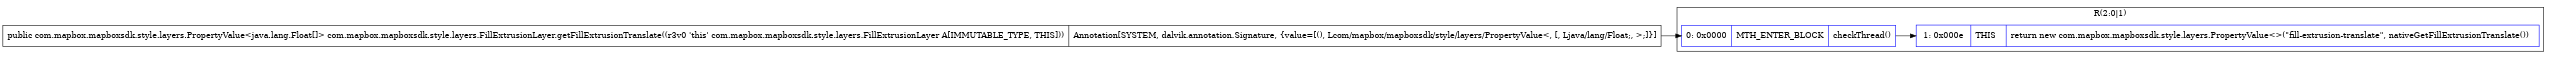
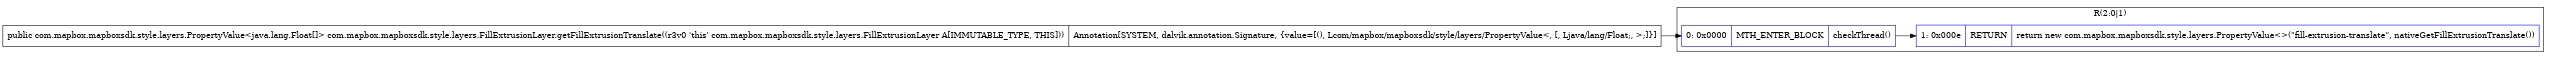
(1986, 36) -> (1989, 36)
